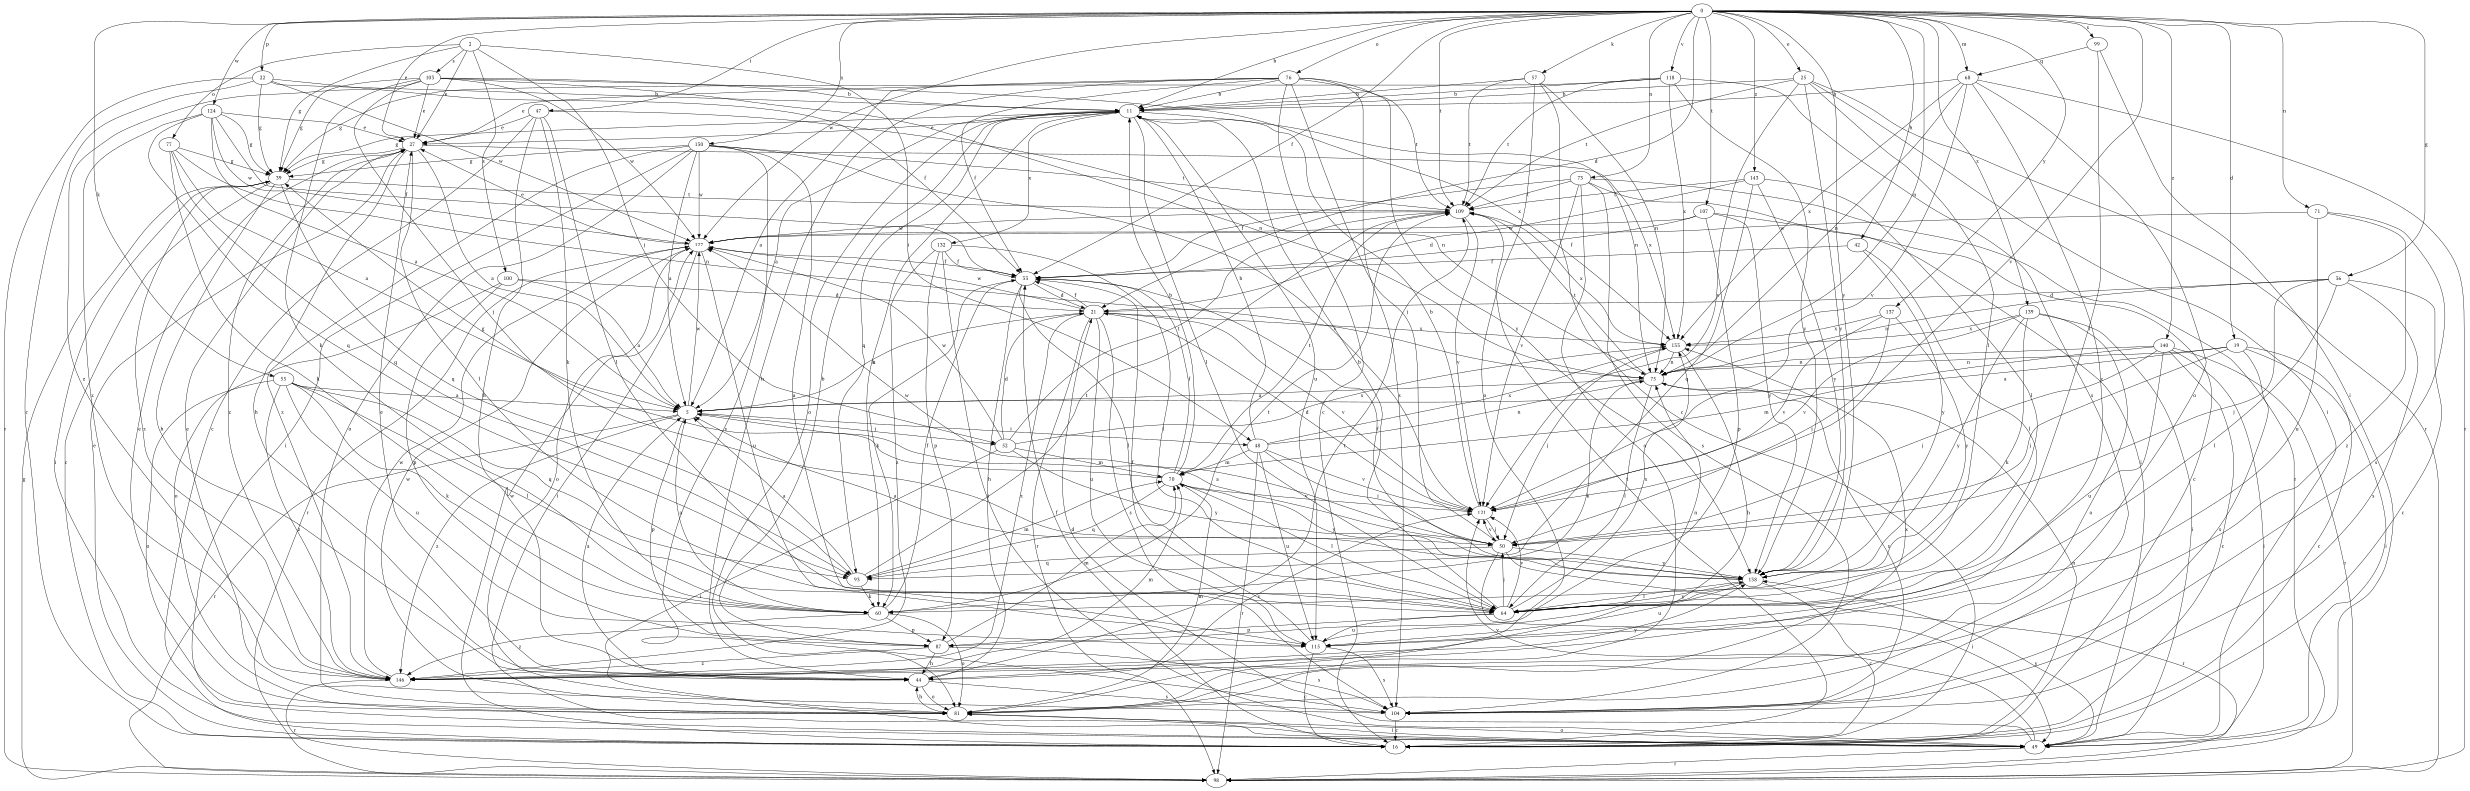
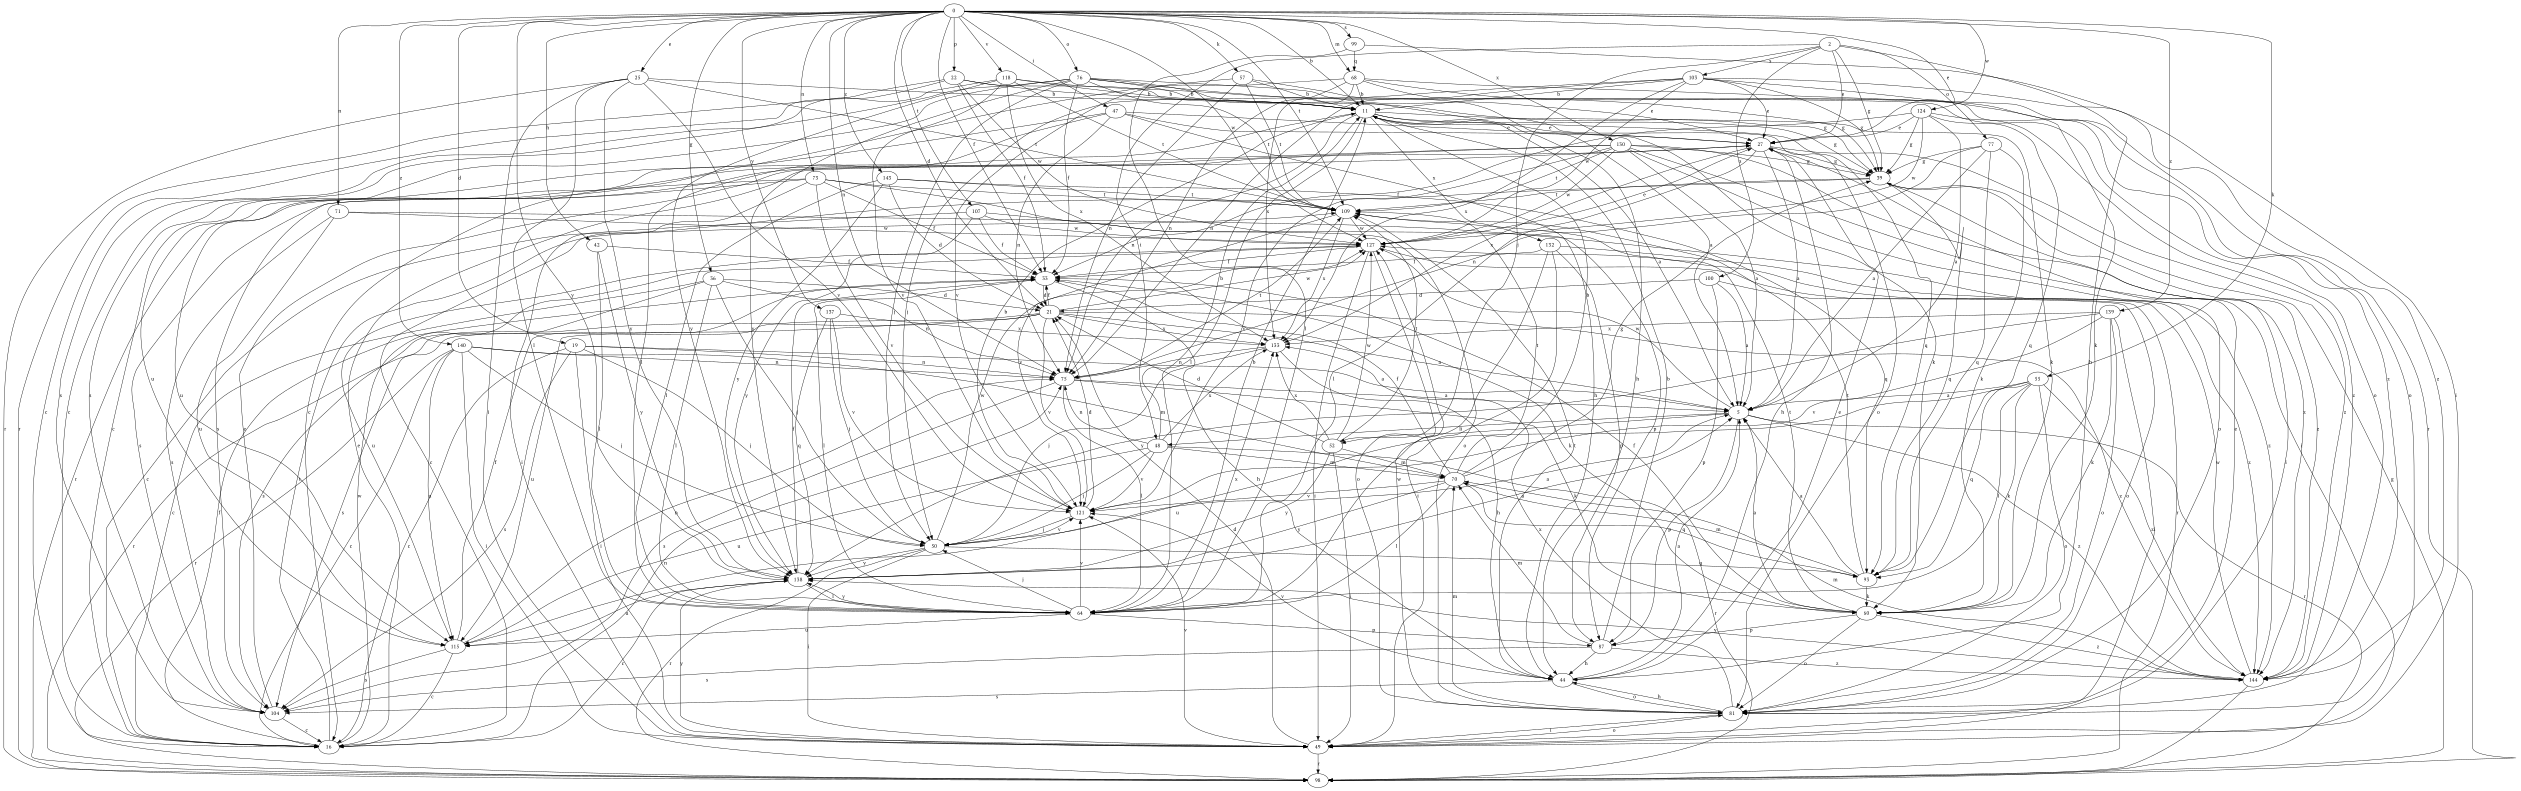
(2027, 241) -> (918, 307)
(1967, 446) -> (799, 446)
(381, 583) -> (2082, 465)
(400, 680) -> (2253, 680)
